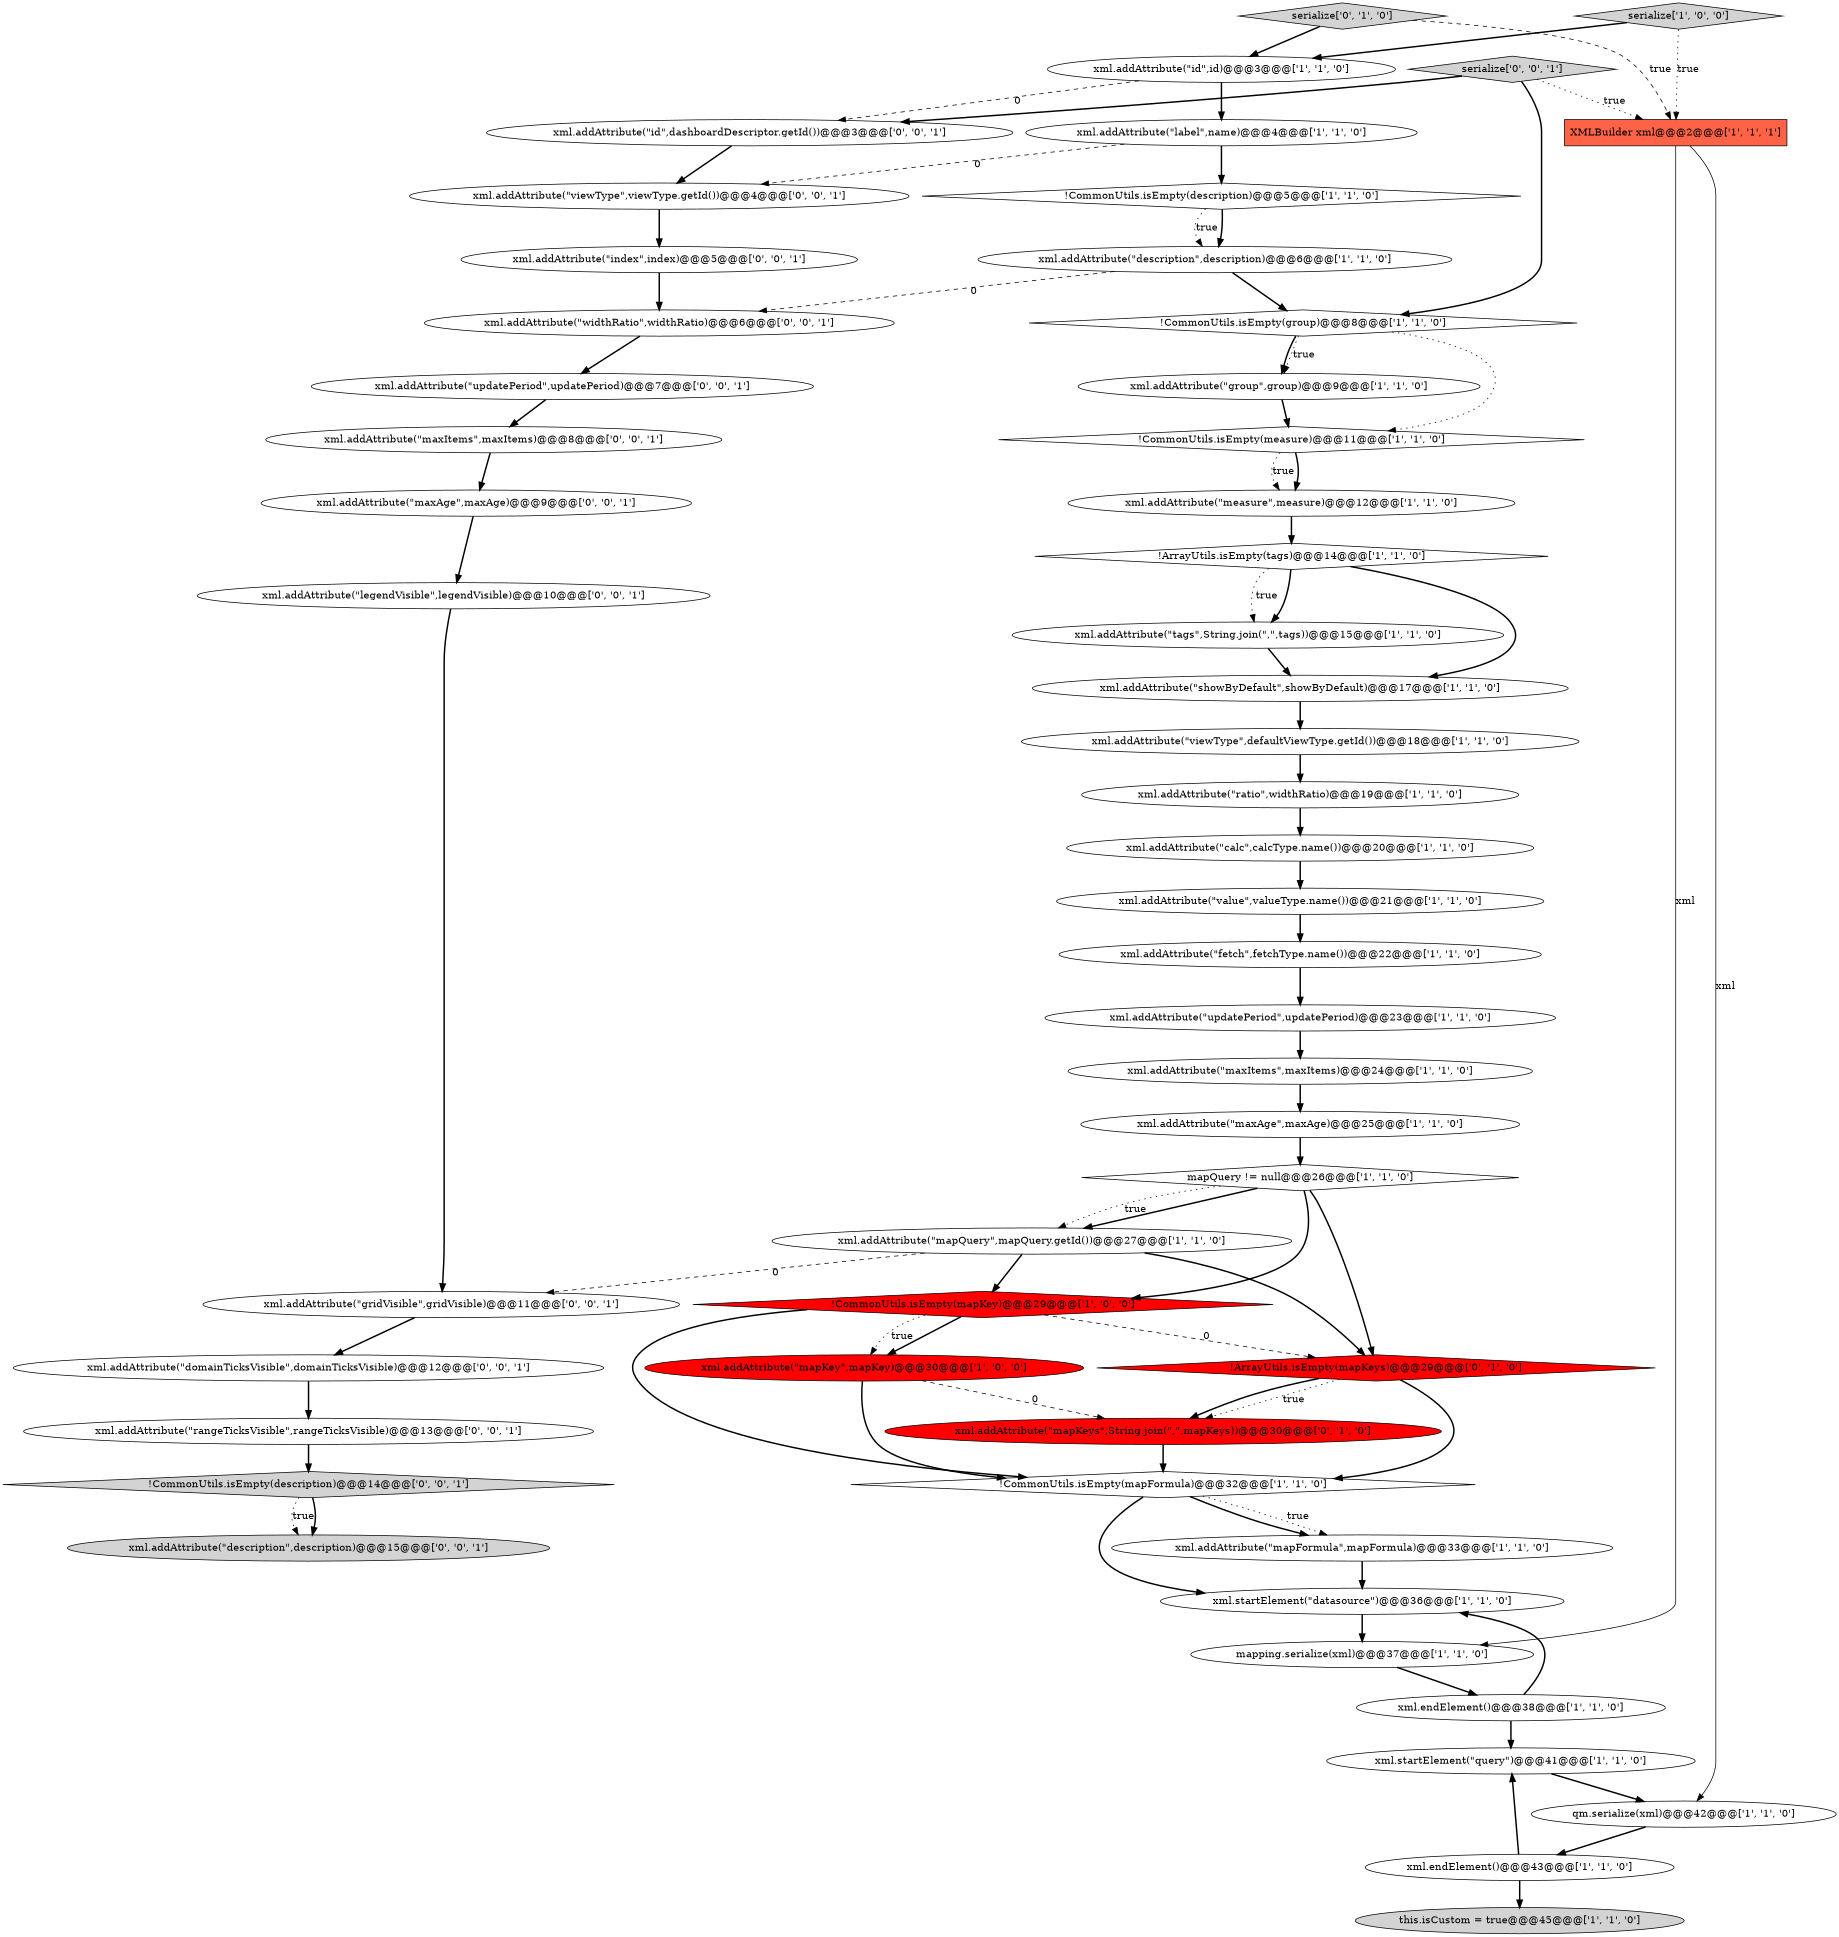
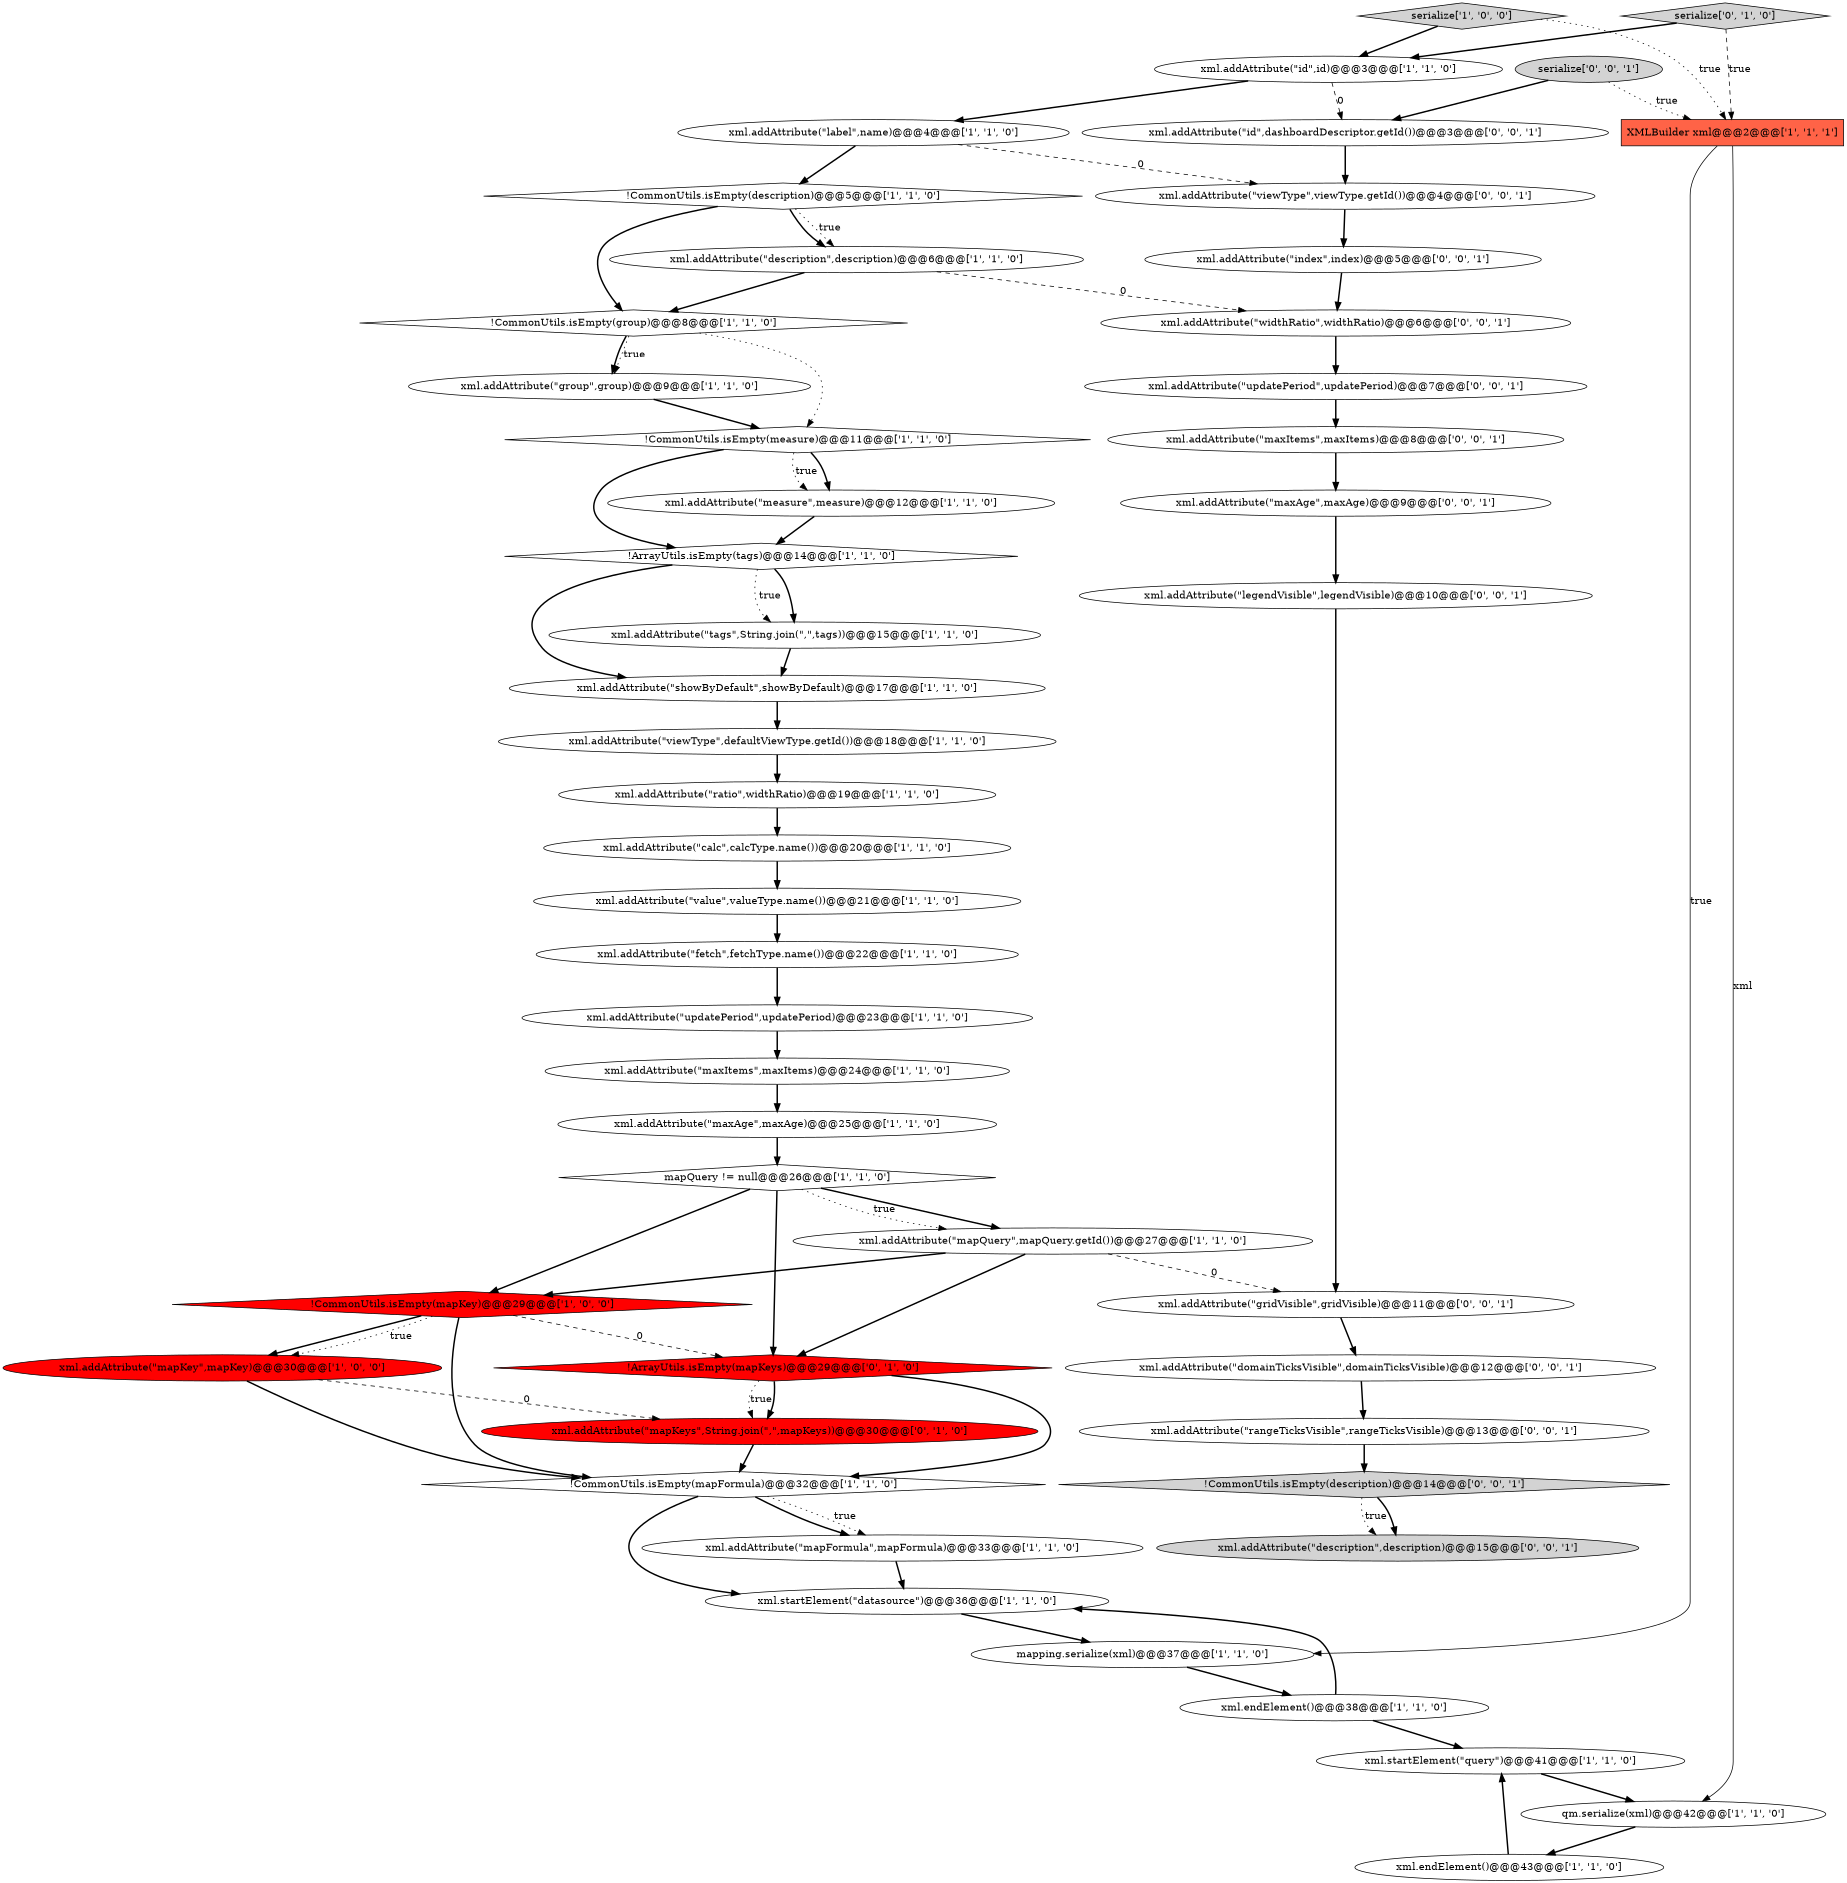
(1512, 69) -> (1589, 69)
(1542, 244) -> (627, 231)
none -> (610, 482)
(1686, 901) -> (1701, 901)
(1520, 1921) -> none
